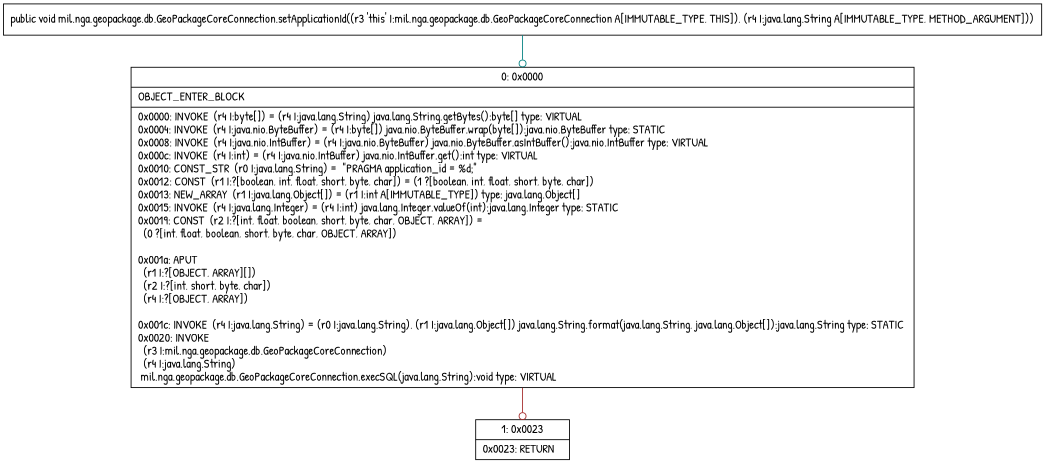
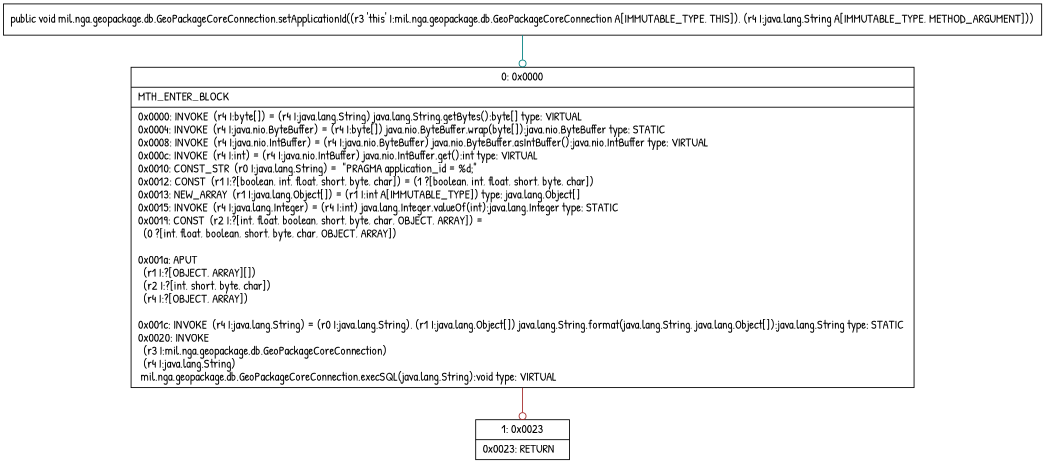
(192, 97) -> (184, 97)
